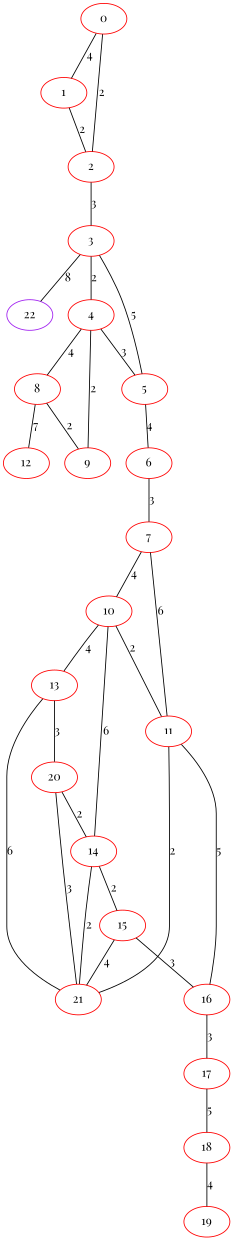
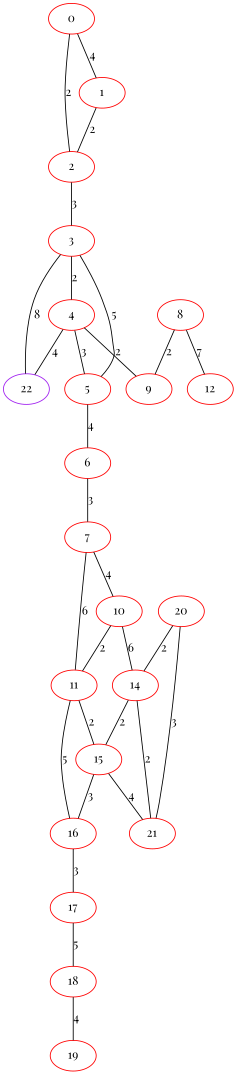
(64, 352) -> (49, 352)
(54, 685) -> none
(169, 888) -> (86, 722)
